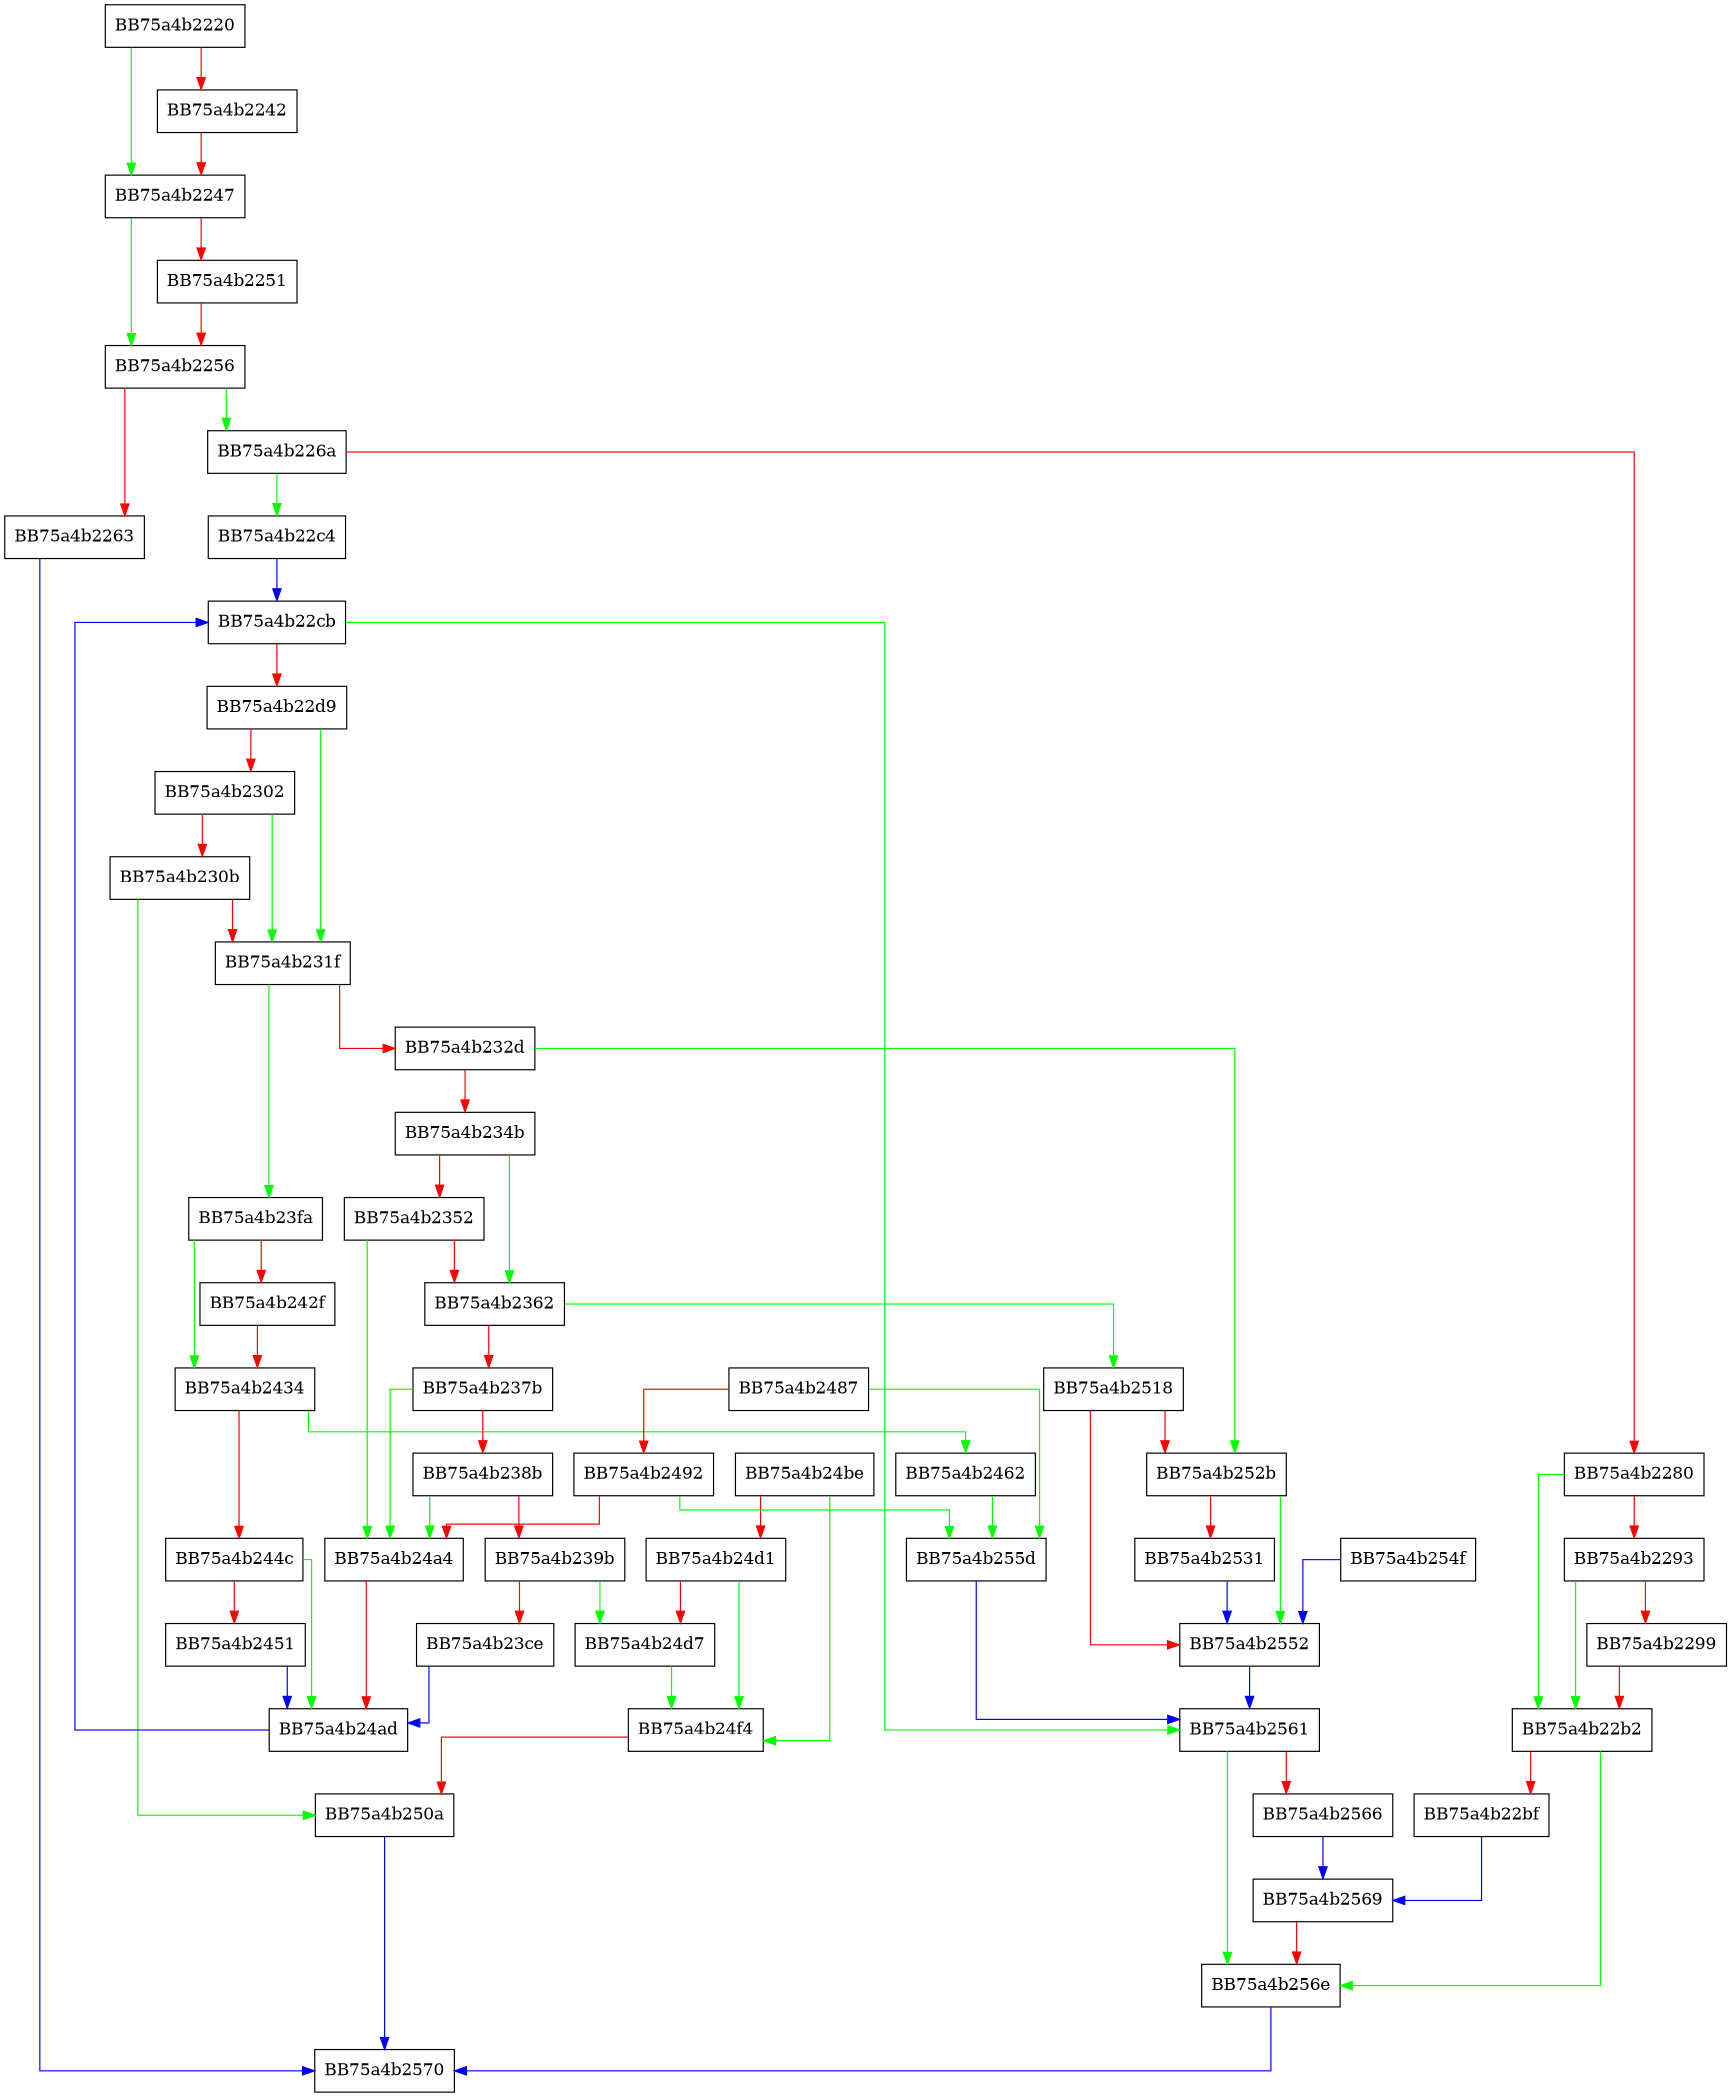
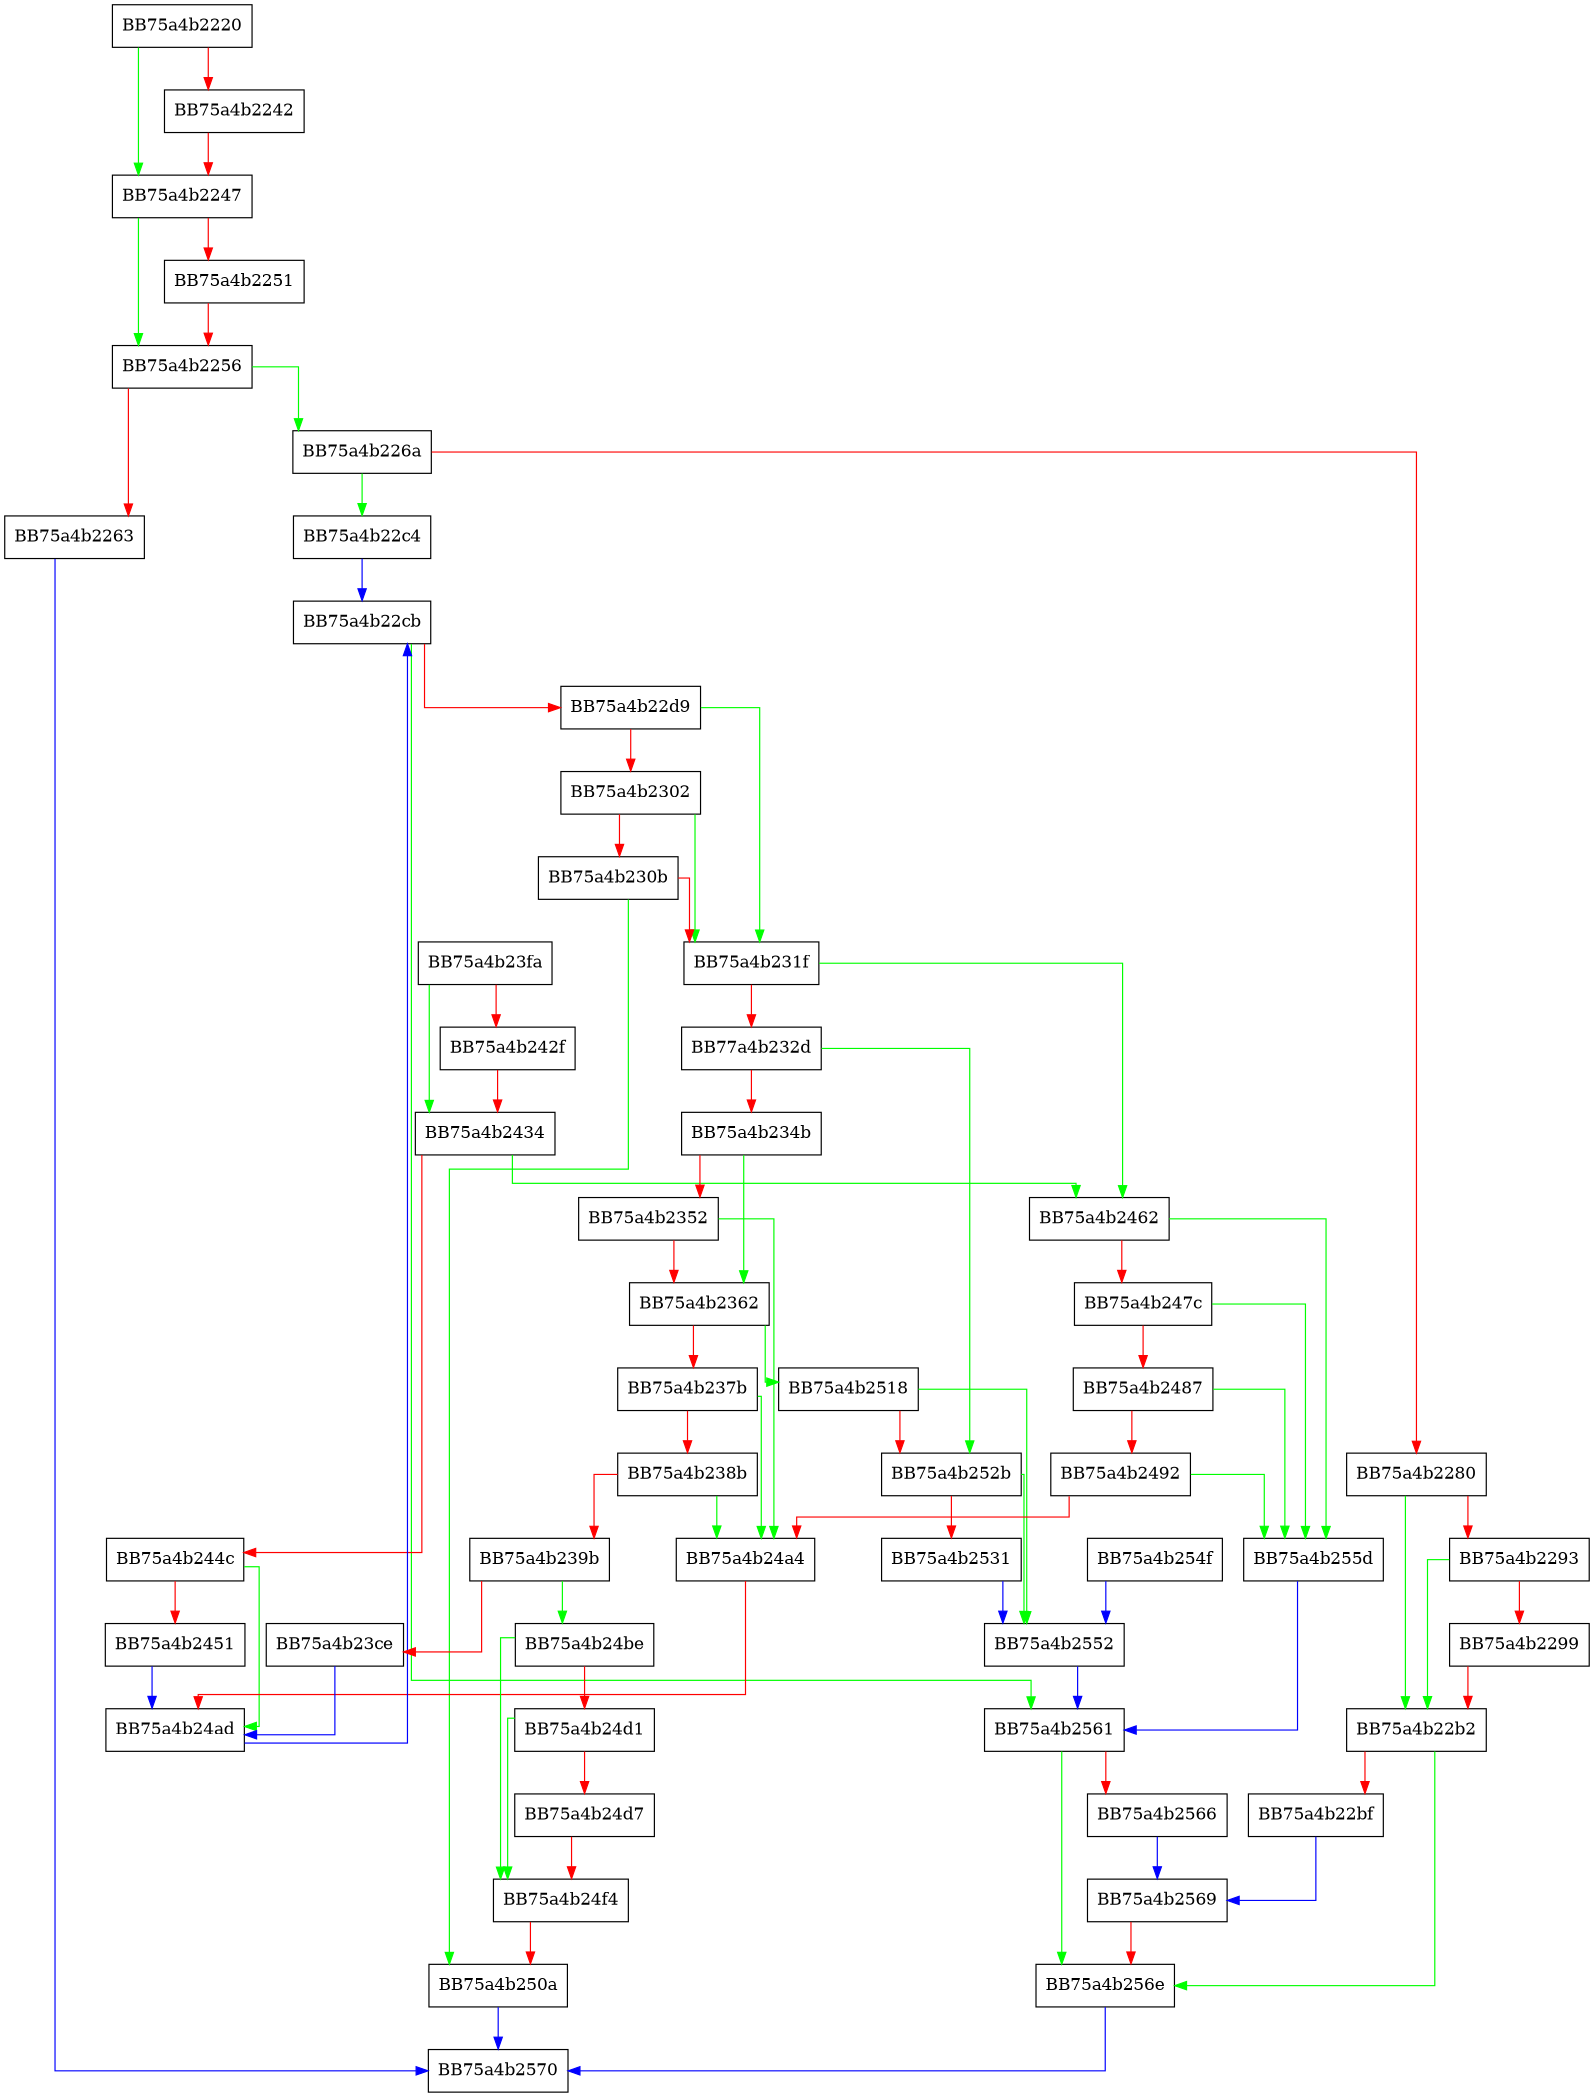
(465, 1048) -> (751, 1048)
(269, 1085) -> (1082, 963)
none -> (1143, 1304)
(1090, 1566) -> (1027, 1446)
(600, 1596) -> (562, 1596)
(672, 1681) -> (572, 1852)
